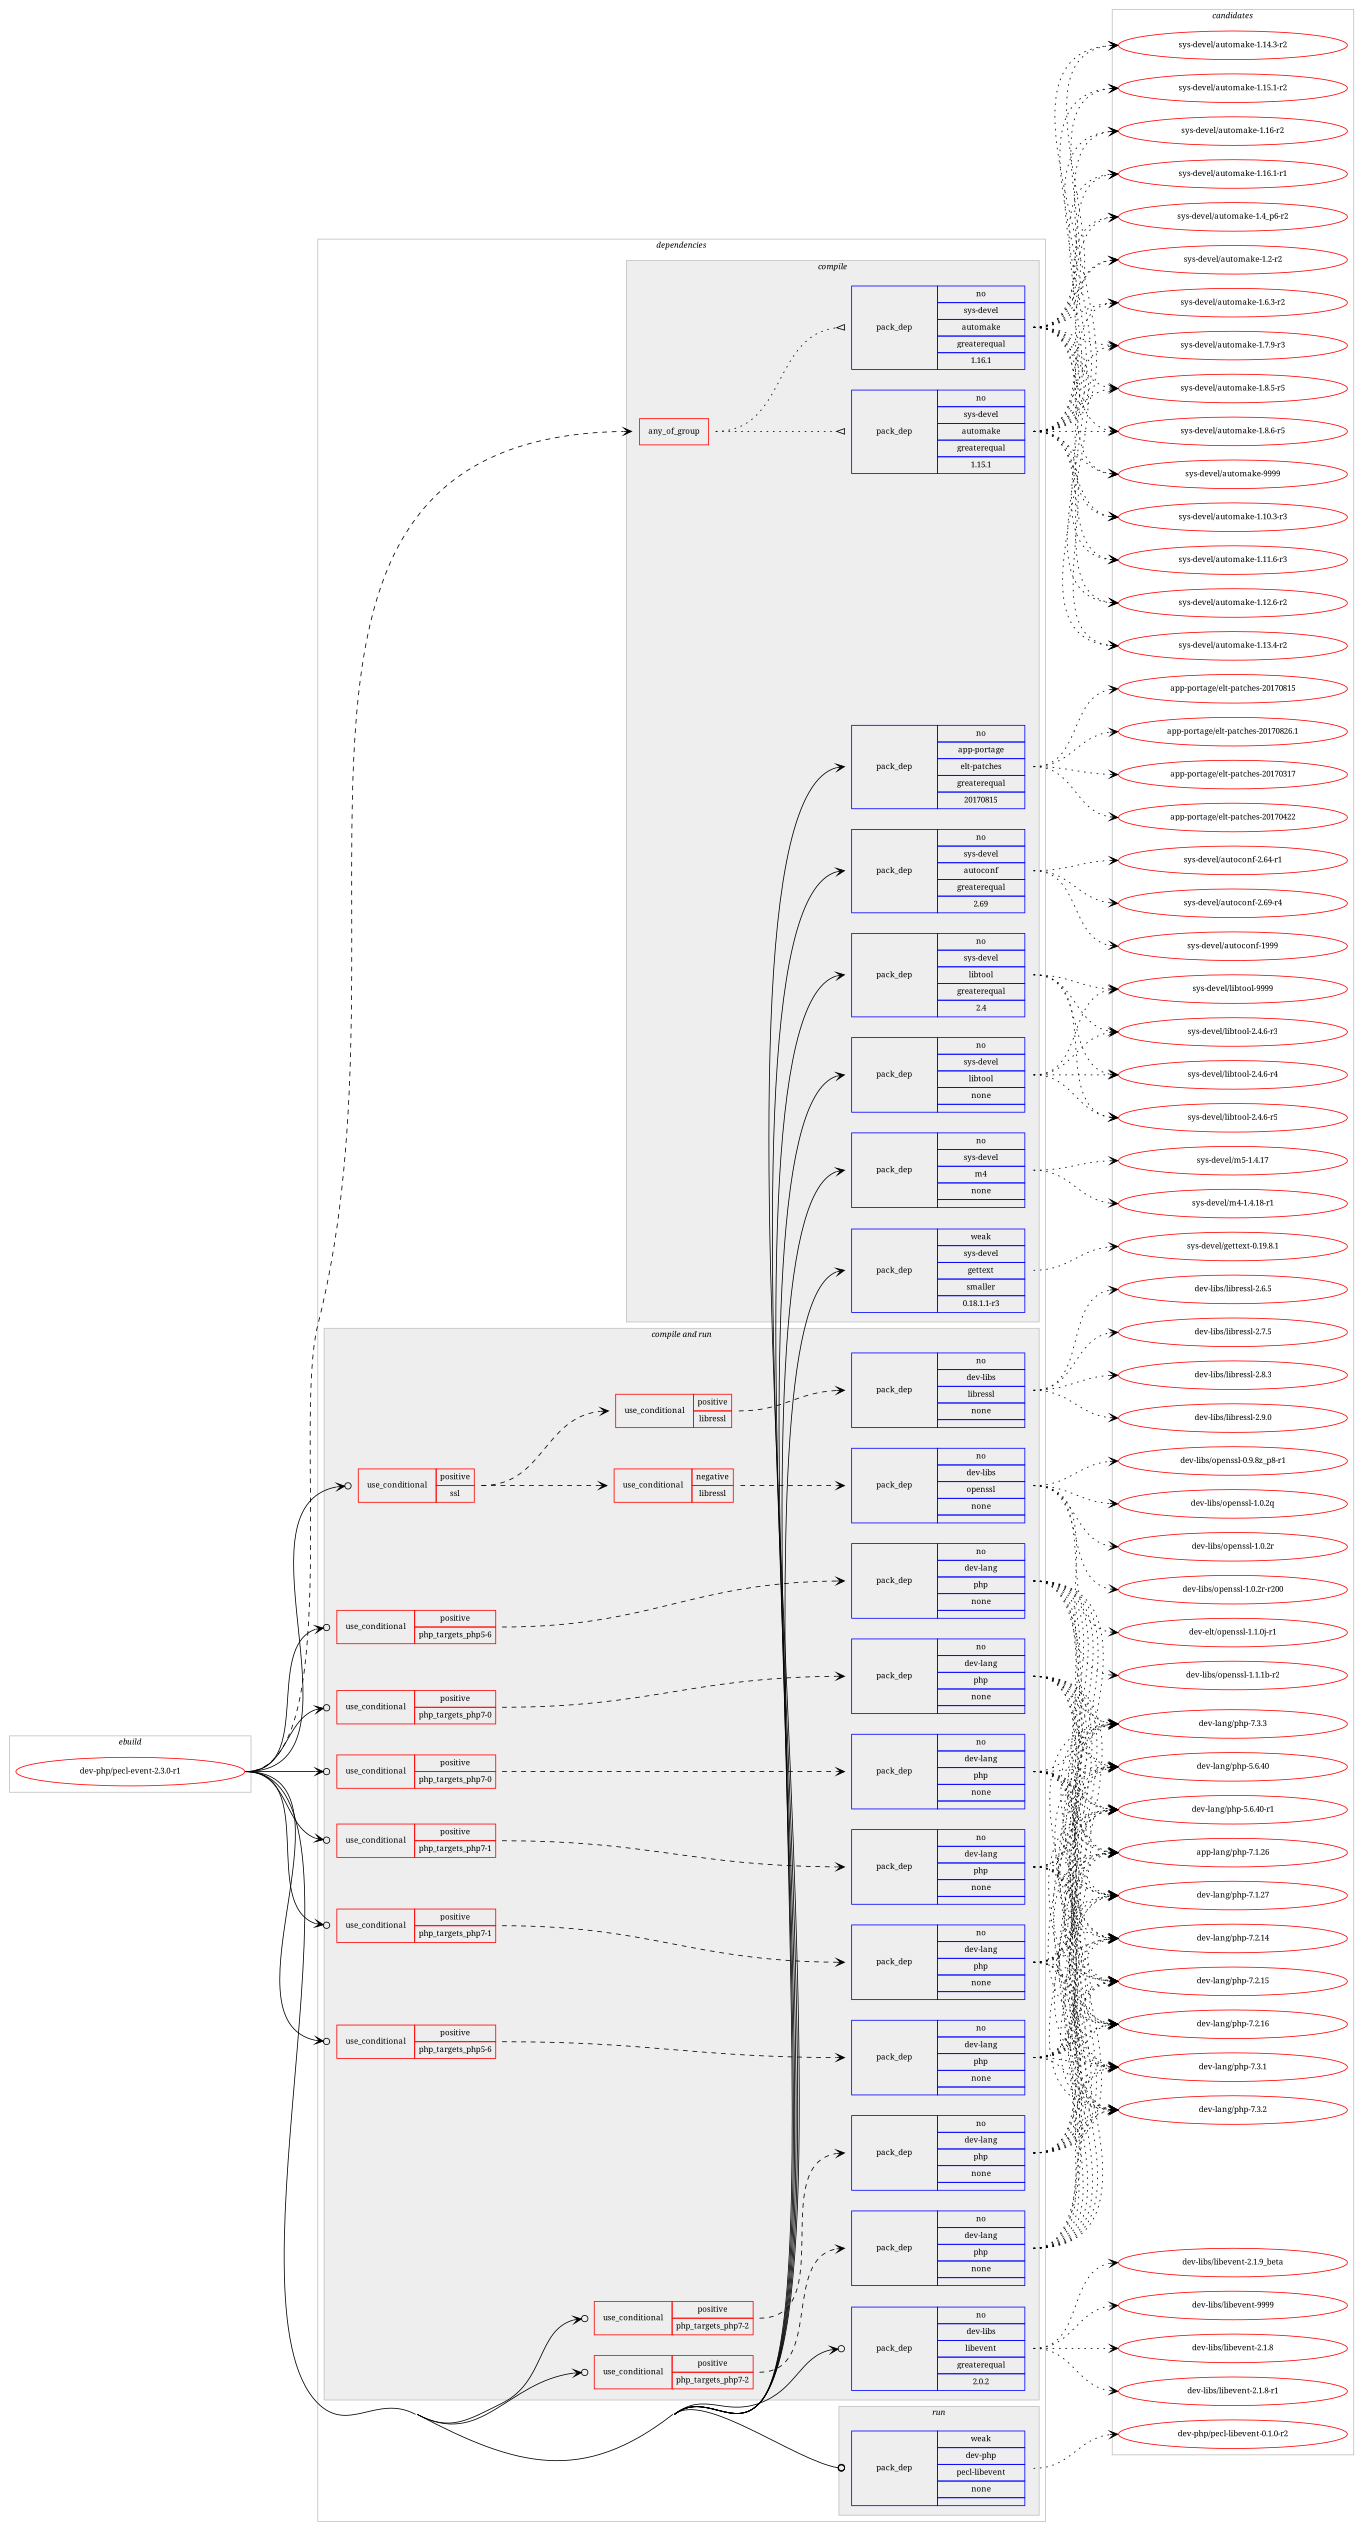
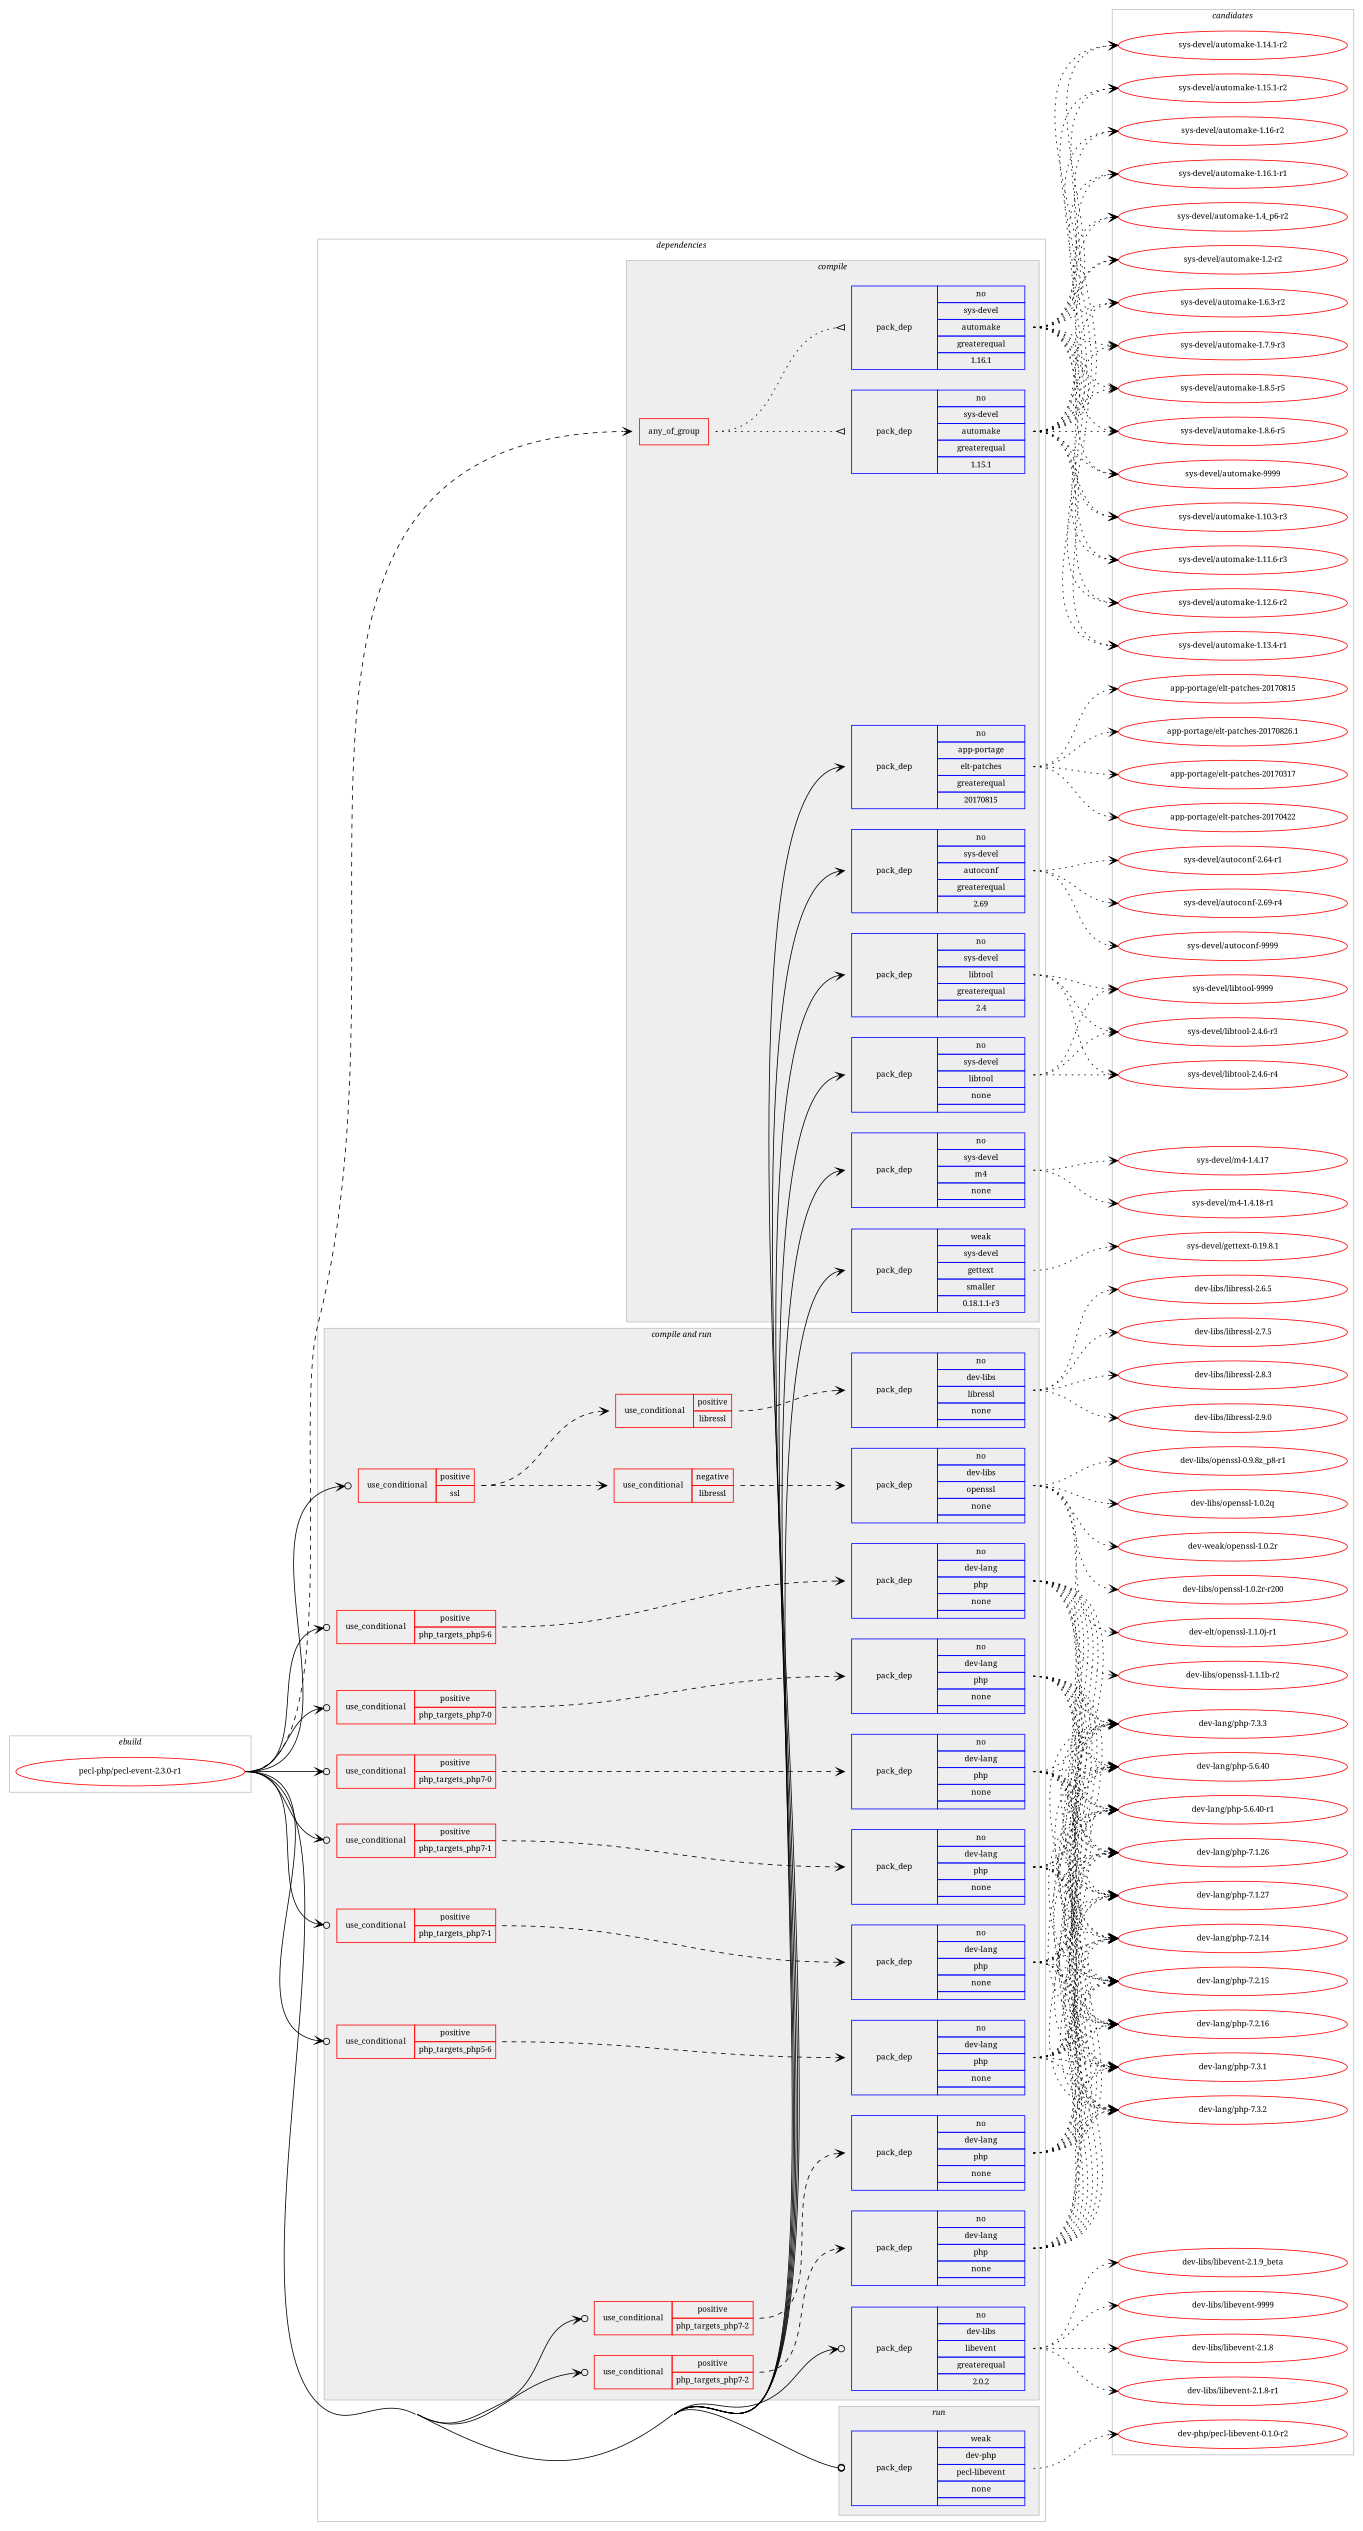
(1233, 45) -> (1233, 45)
(1233, 646) -> (1233, 646)
(1233, 946) -> (1233, 946)
(1233, 1118) -> none
(1233, 1161) -> (1233, 1161)
(1233, 1547) -> (1233, 1547)
(130, 1772) -> (130, 1772)
(1233, 1853) -> (1233, 1853)
